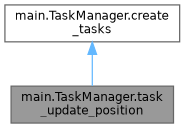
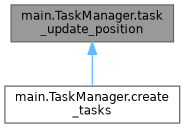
(92, 70) -> (92, 70)
